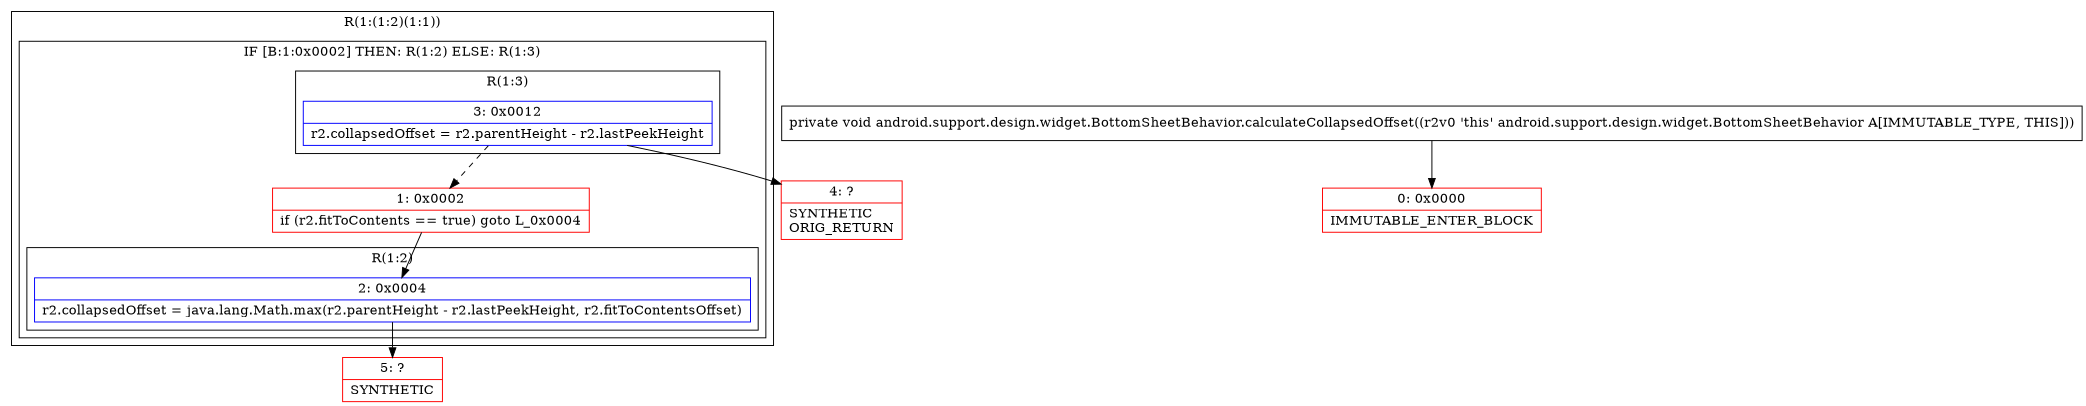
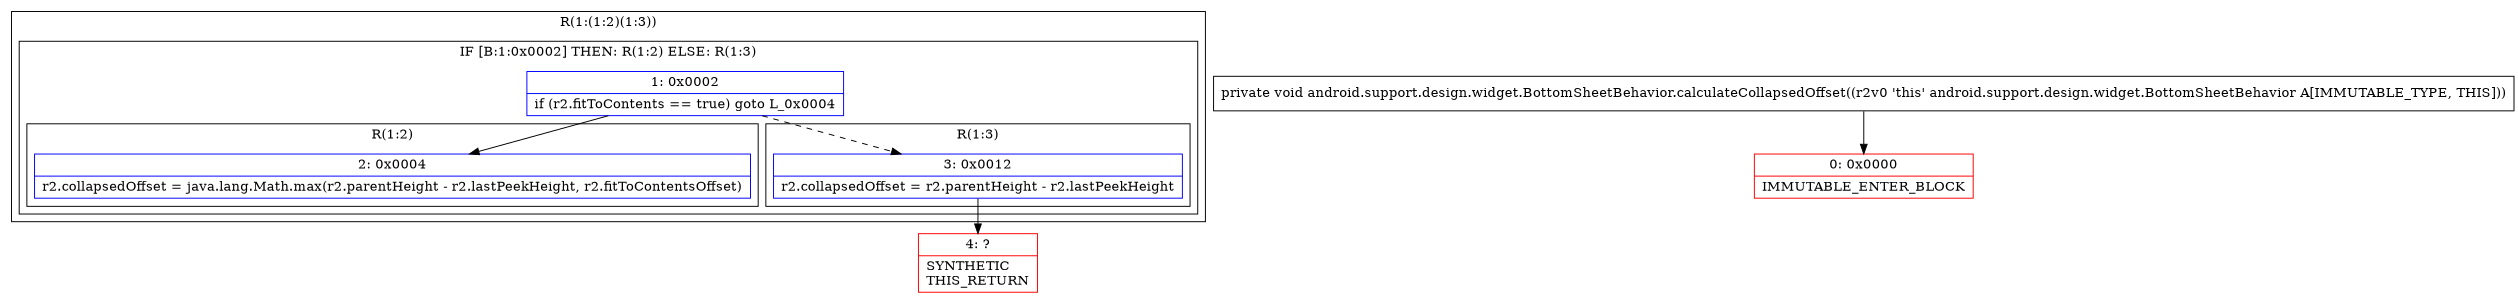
(393, 23) -> (608, 23)
(472, 163) -> (827, 134)
(431, 210) -> (685, 94)
(842, 228) -> (978, 281)
(393, 380) -> none
